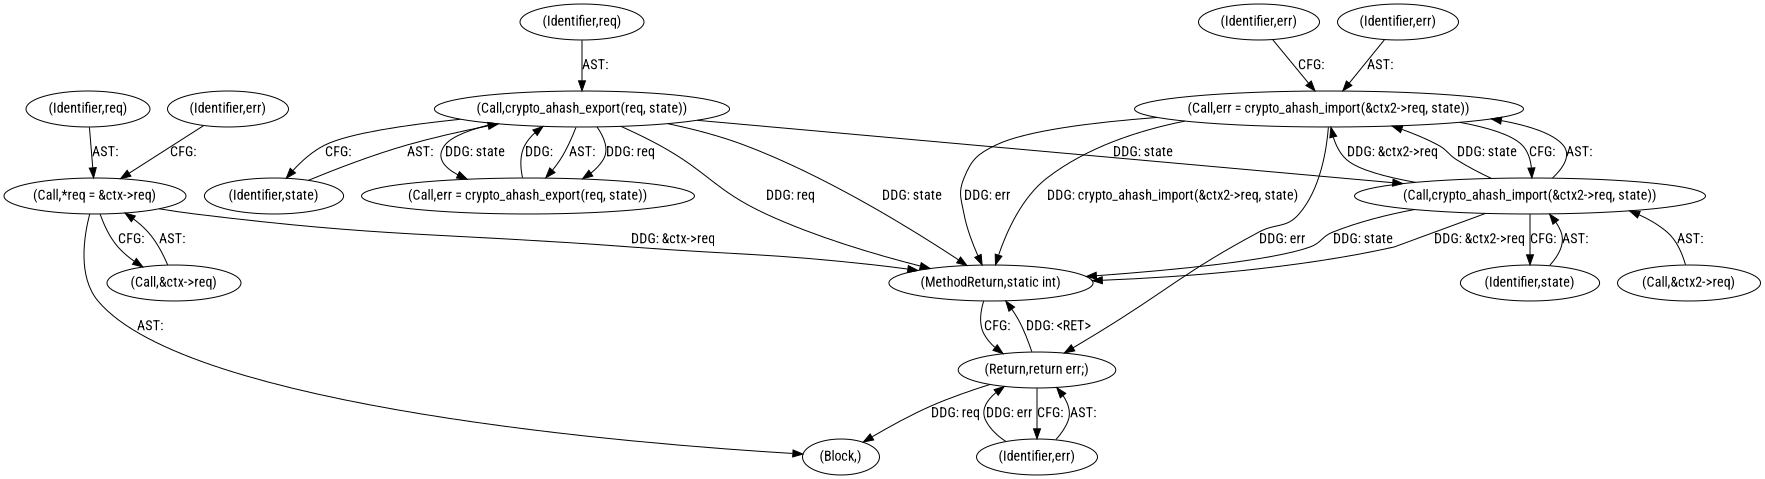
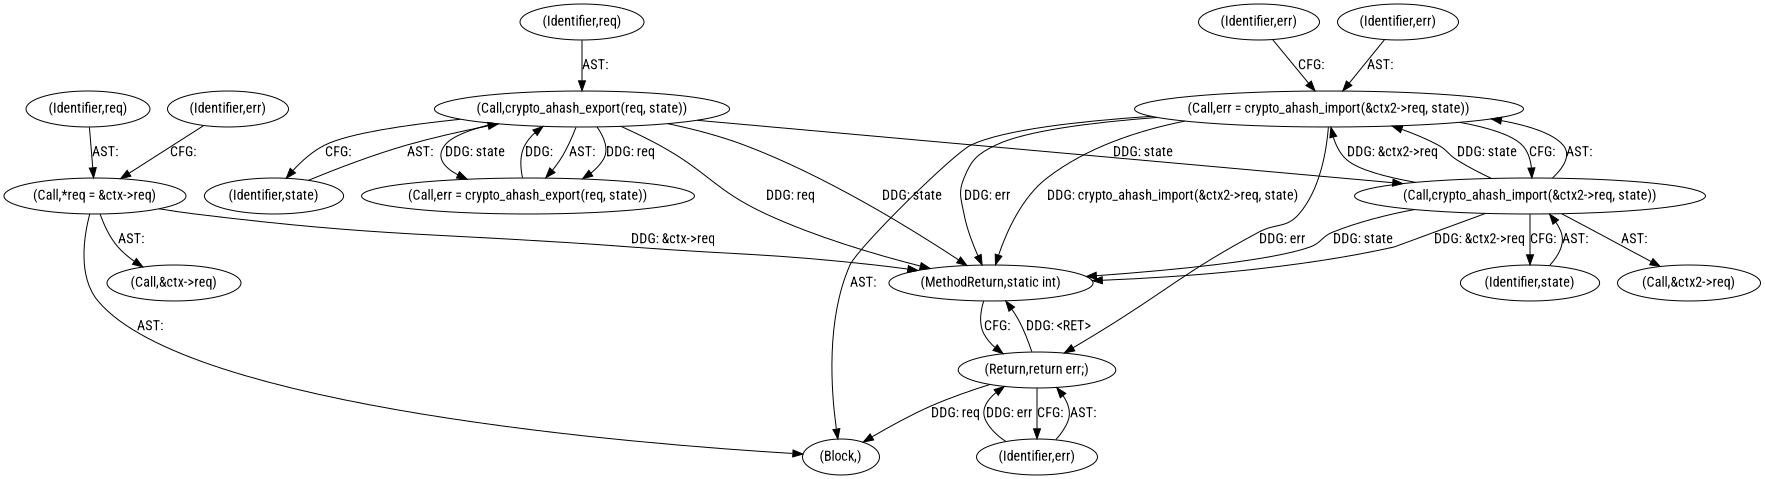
none -> (913, 195)
(1669, 234) -> (1607, 238)
(154, 239) -> none
(133, 240) -> (133, 240)
